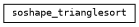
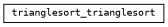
(69, 13) -> (84, 13)
